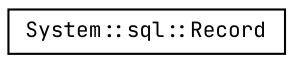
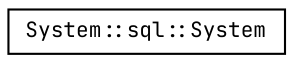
(147, 32) -> (147, 32)
